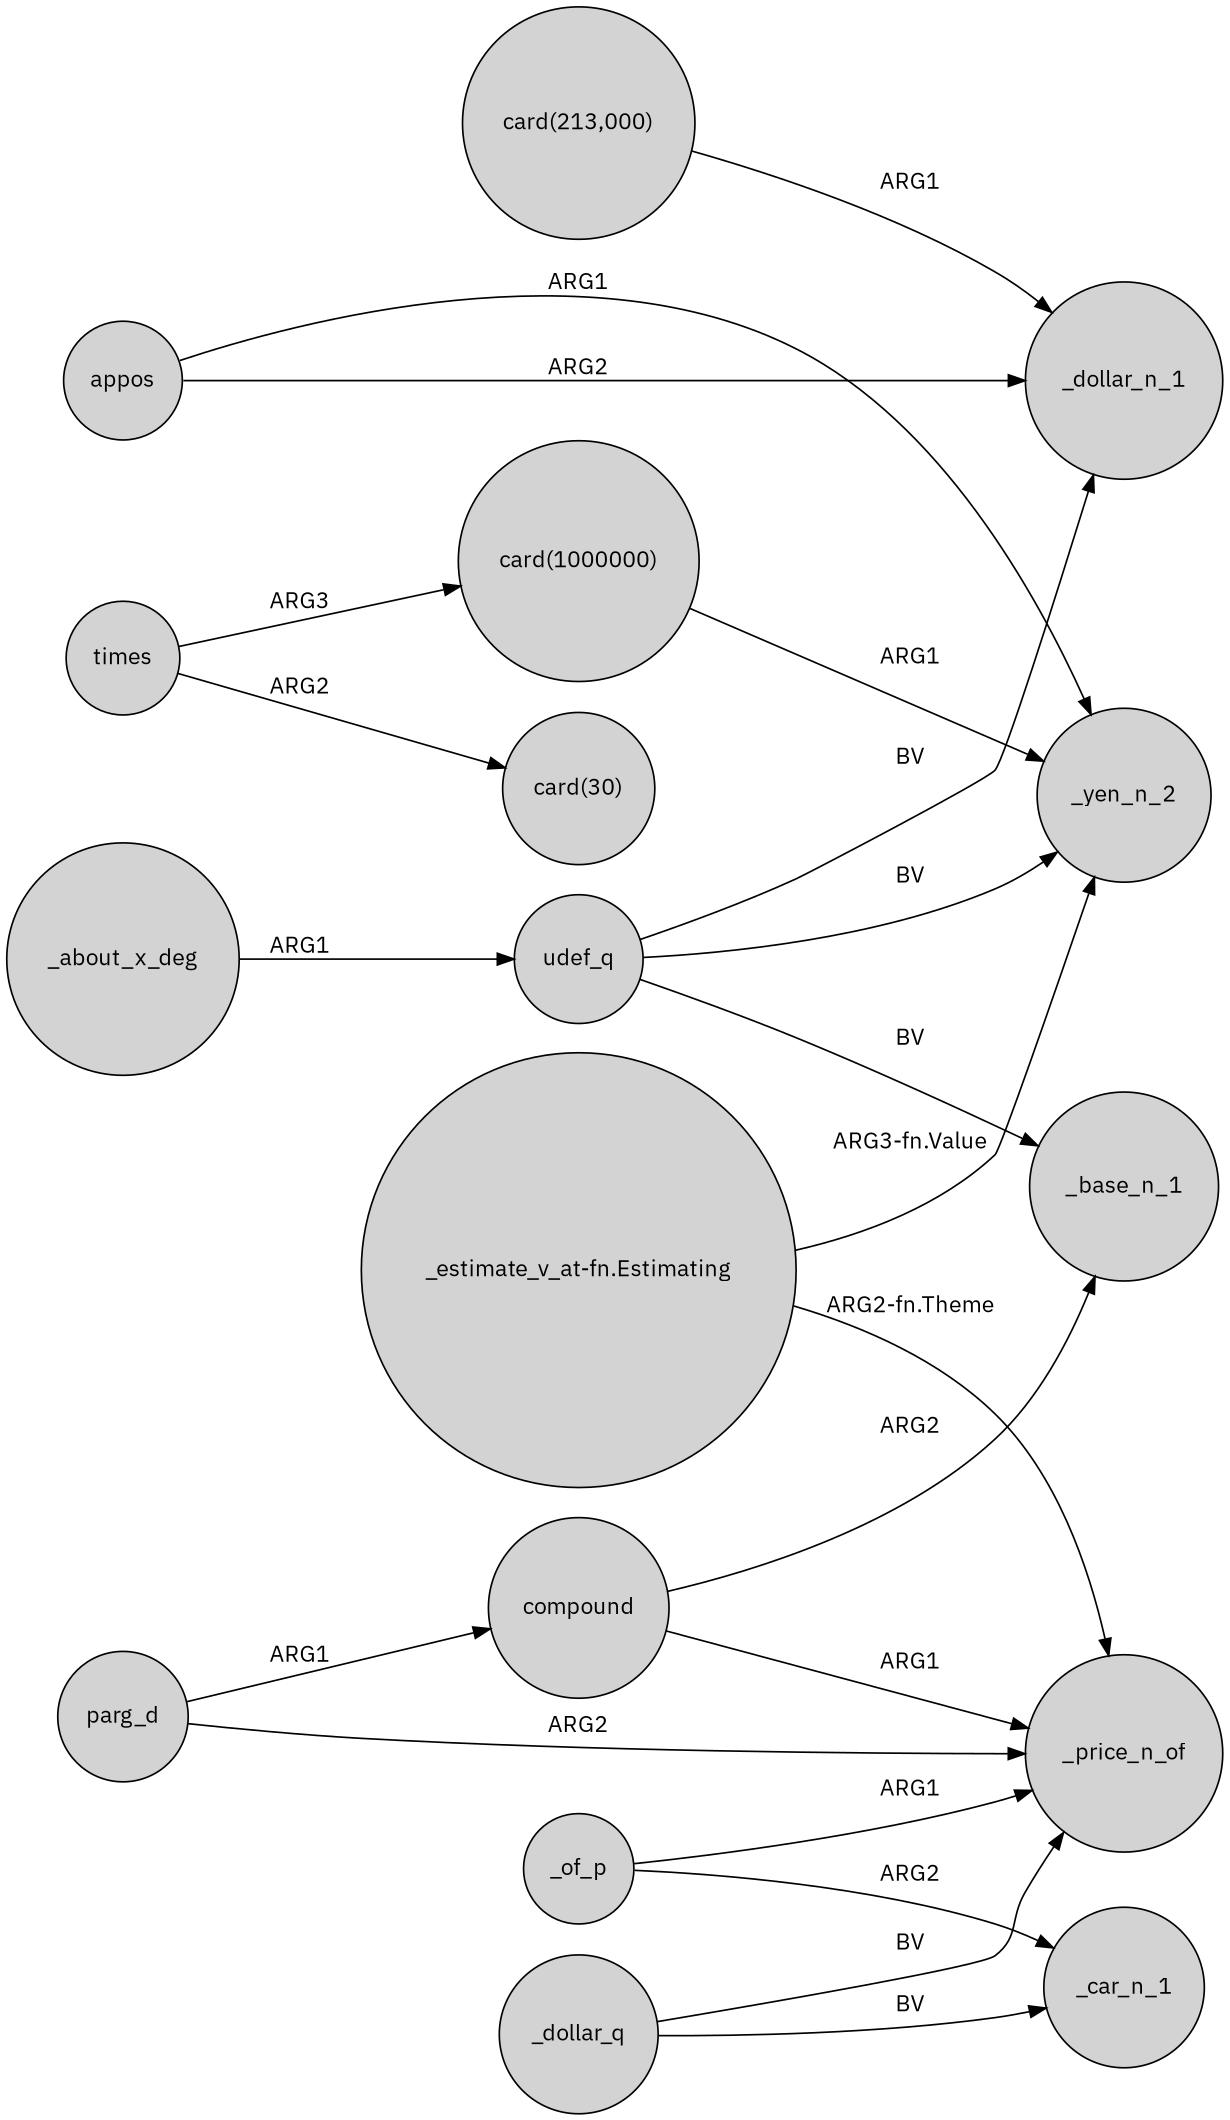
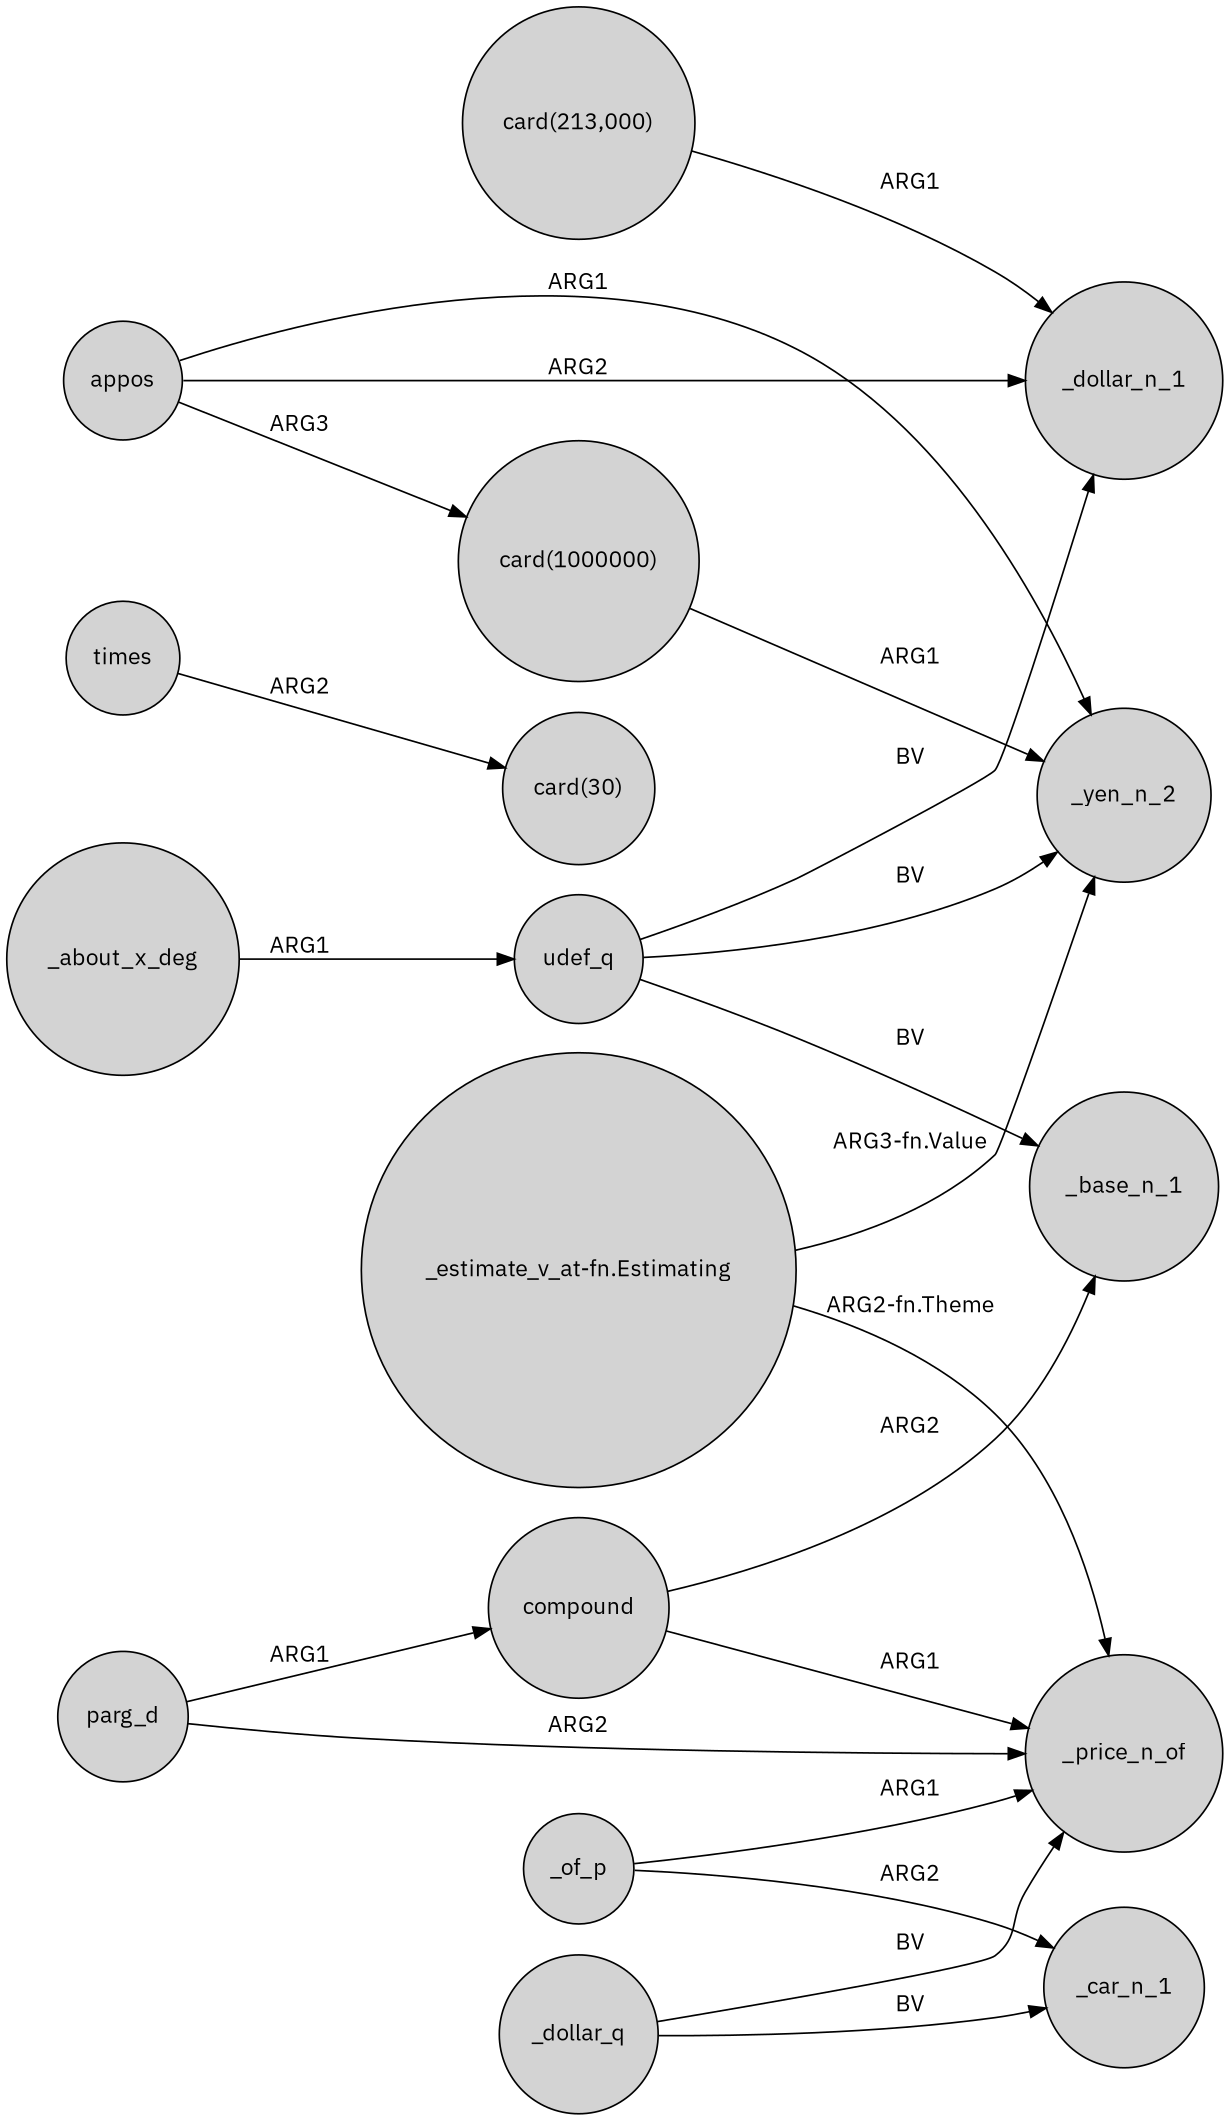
(311, 618) -> (315, 456)
